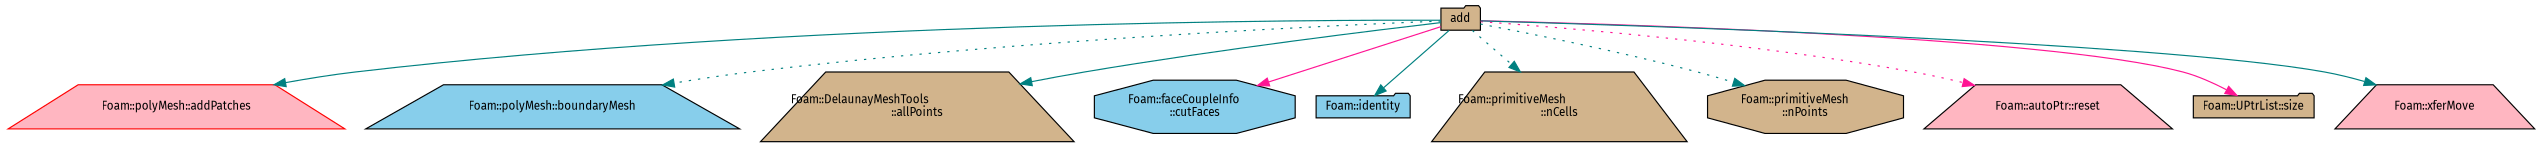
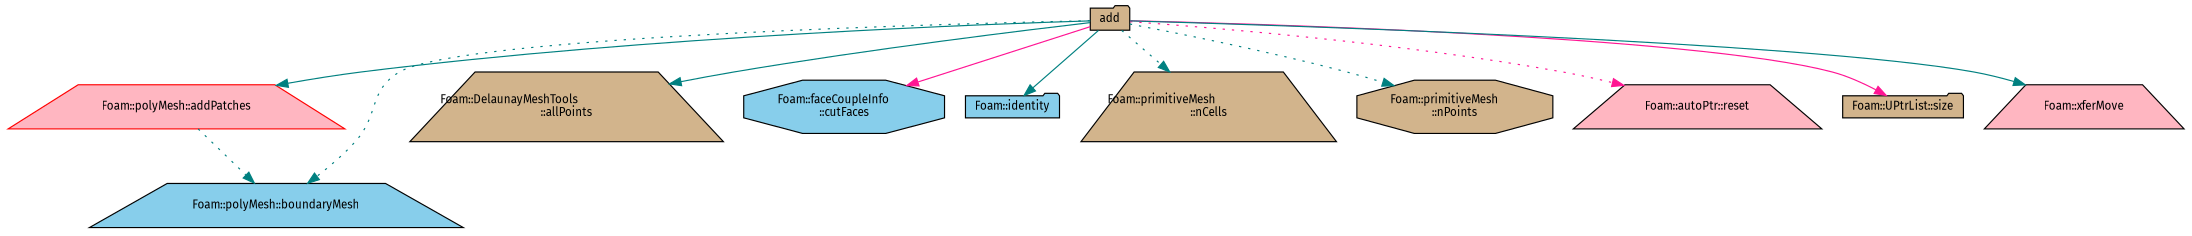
none -> (222, 152)
